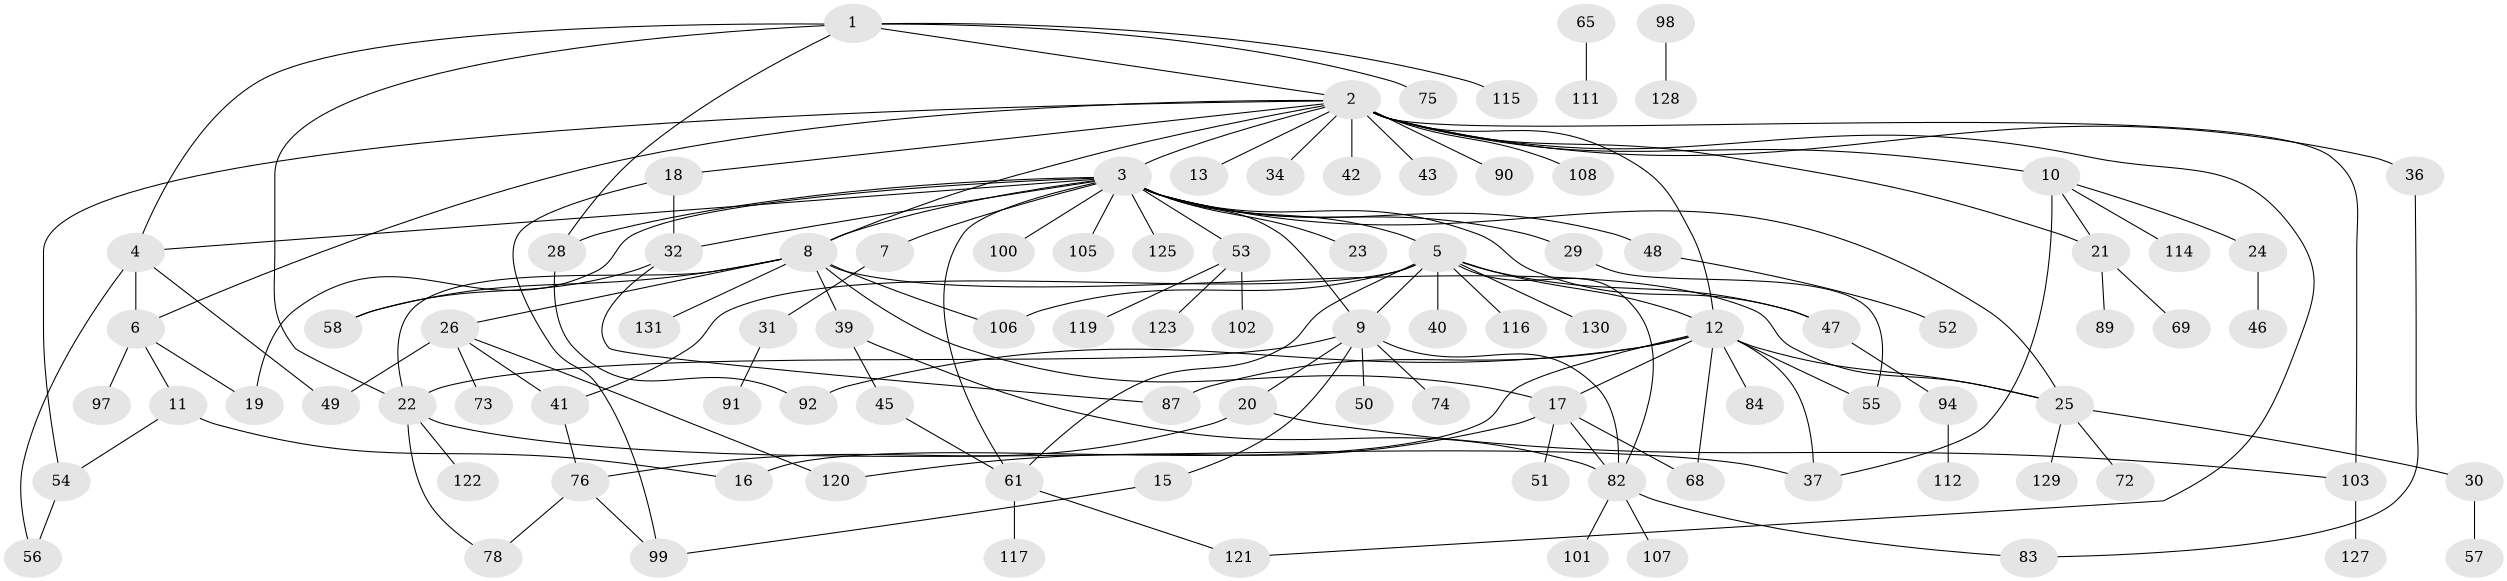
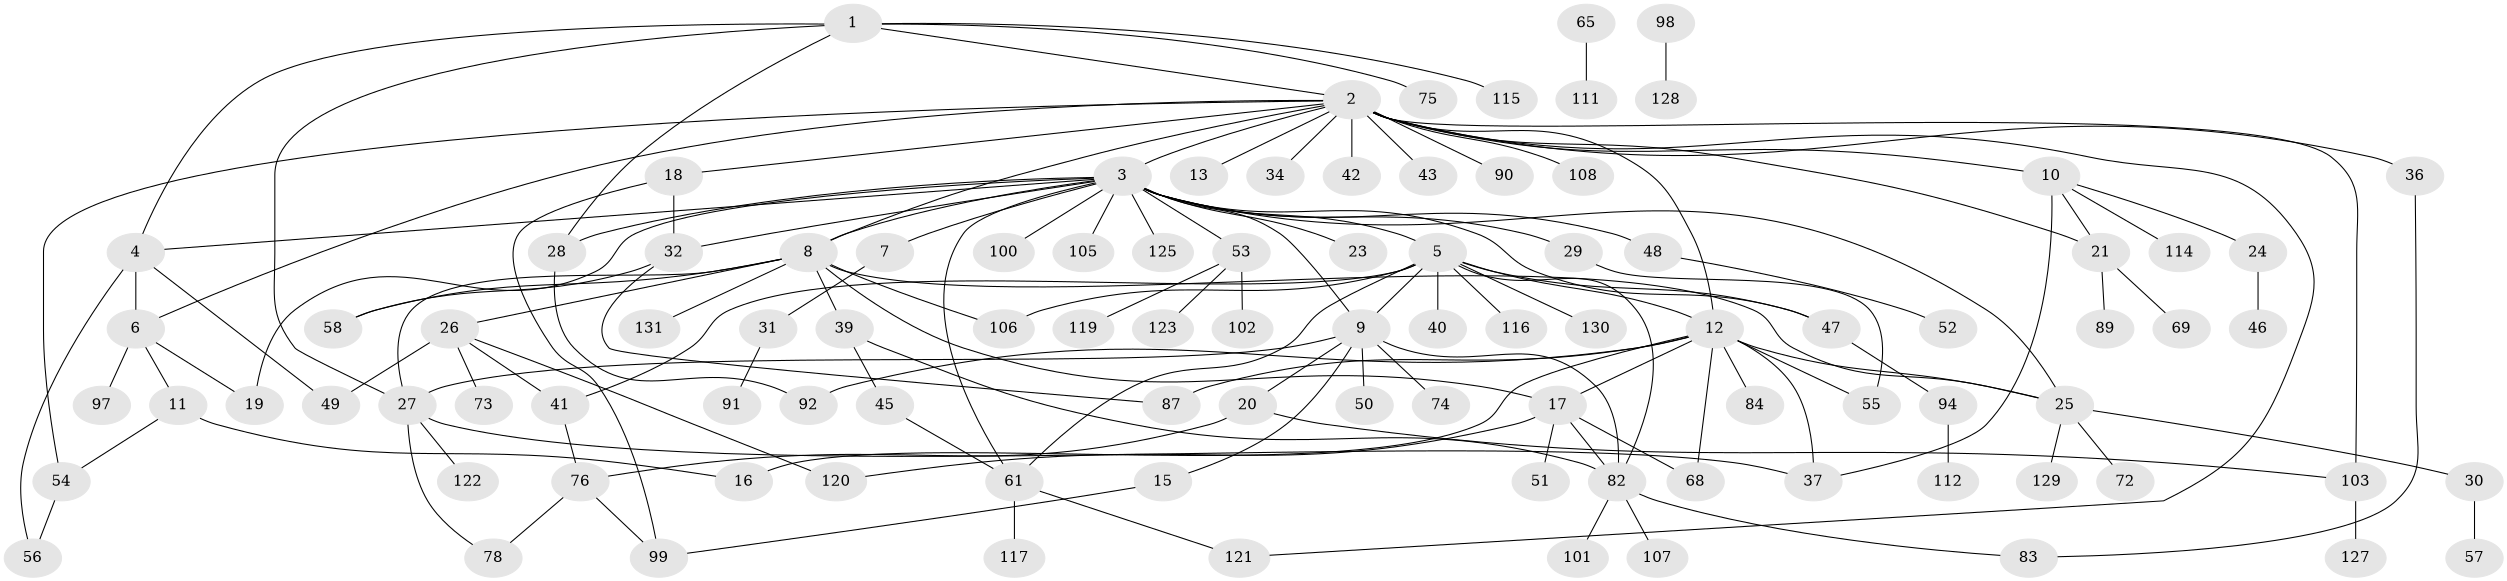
(407, 405) -> (407, 405)
